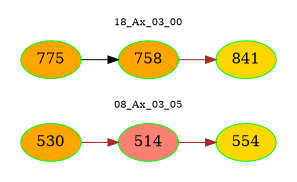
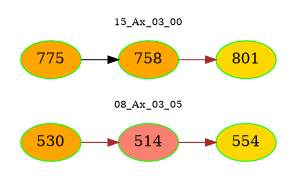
(148, 23) -> (148, 23)
(246, 60) -> (246, 60)
